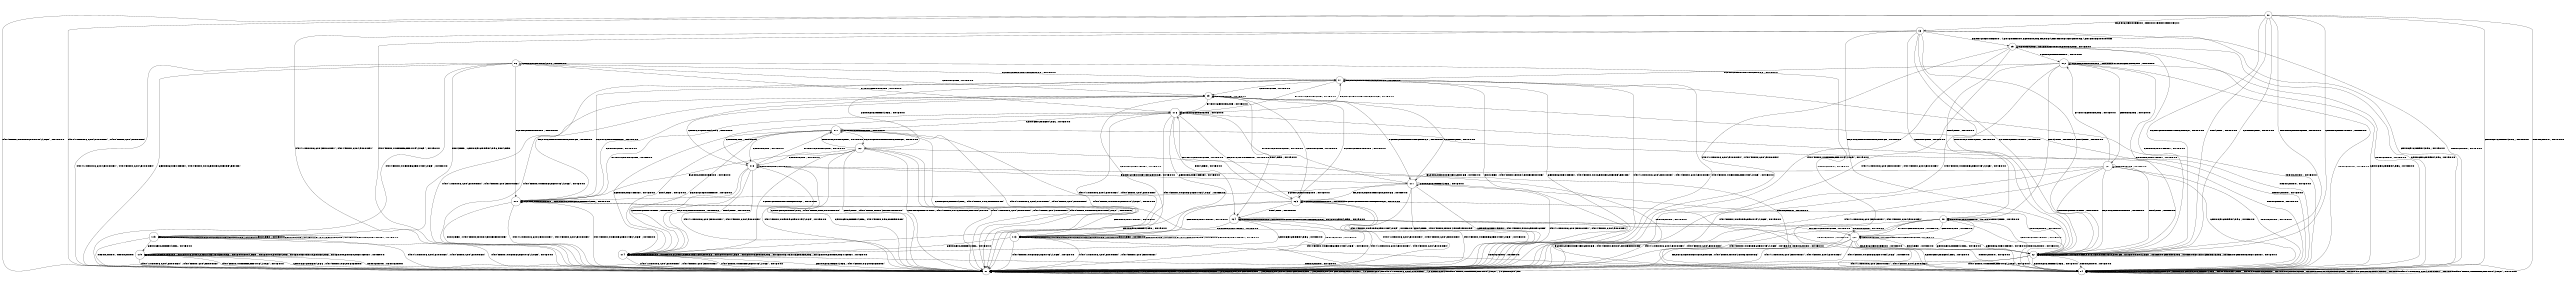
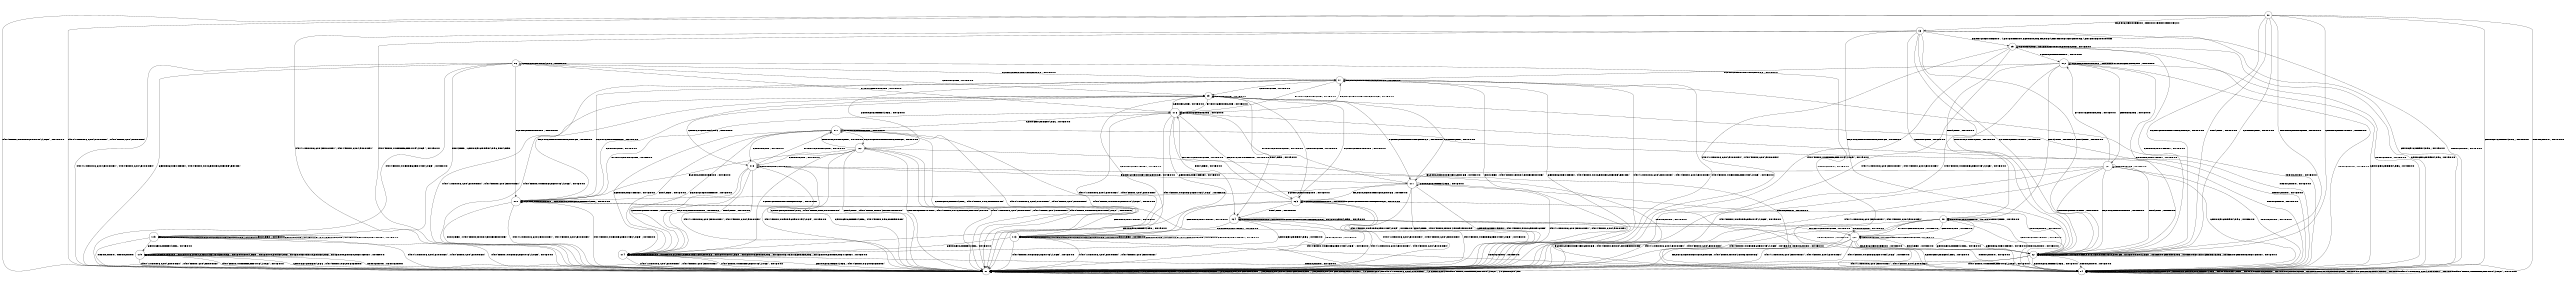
(929, 120) -> (1176, 100)
